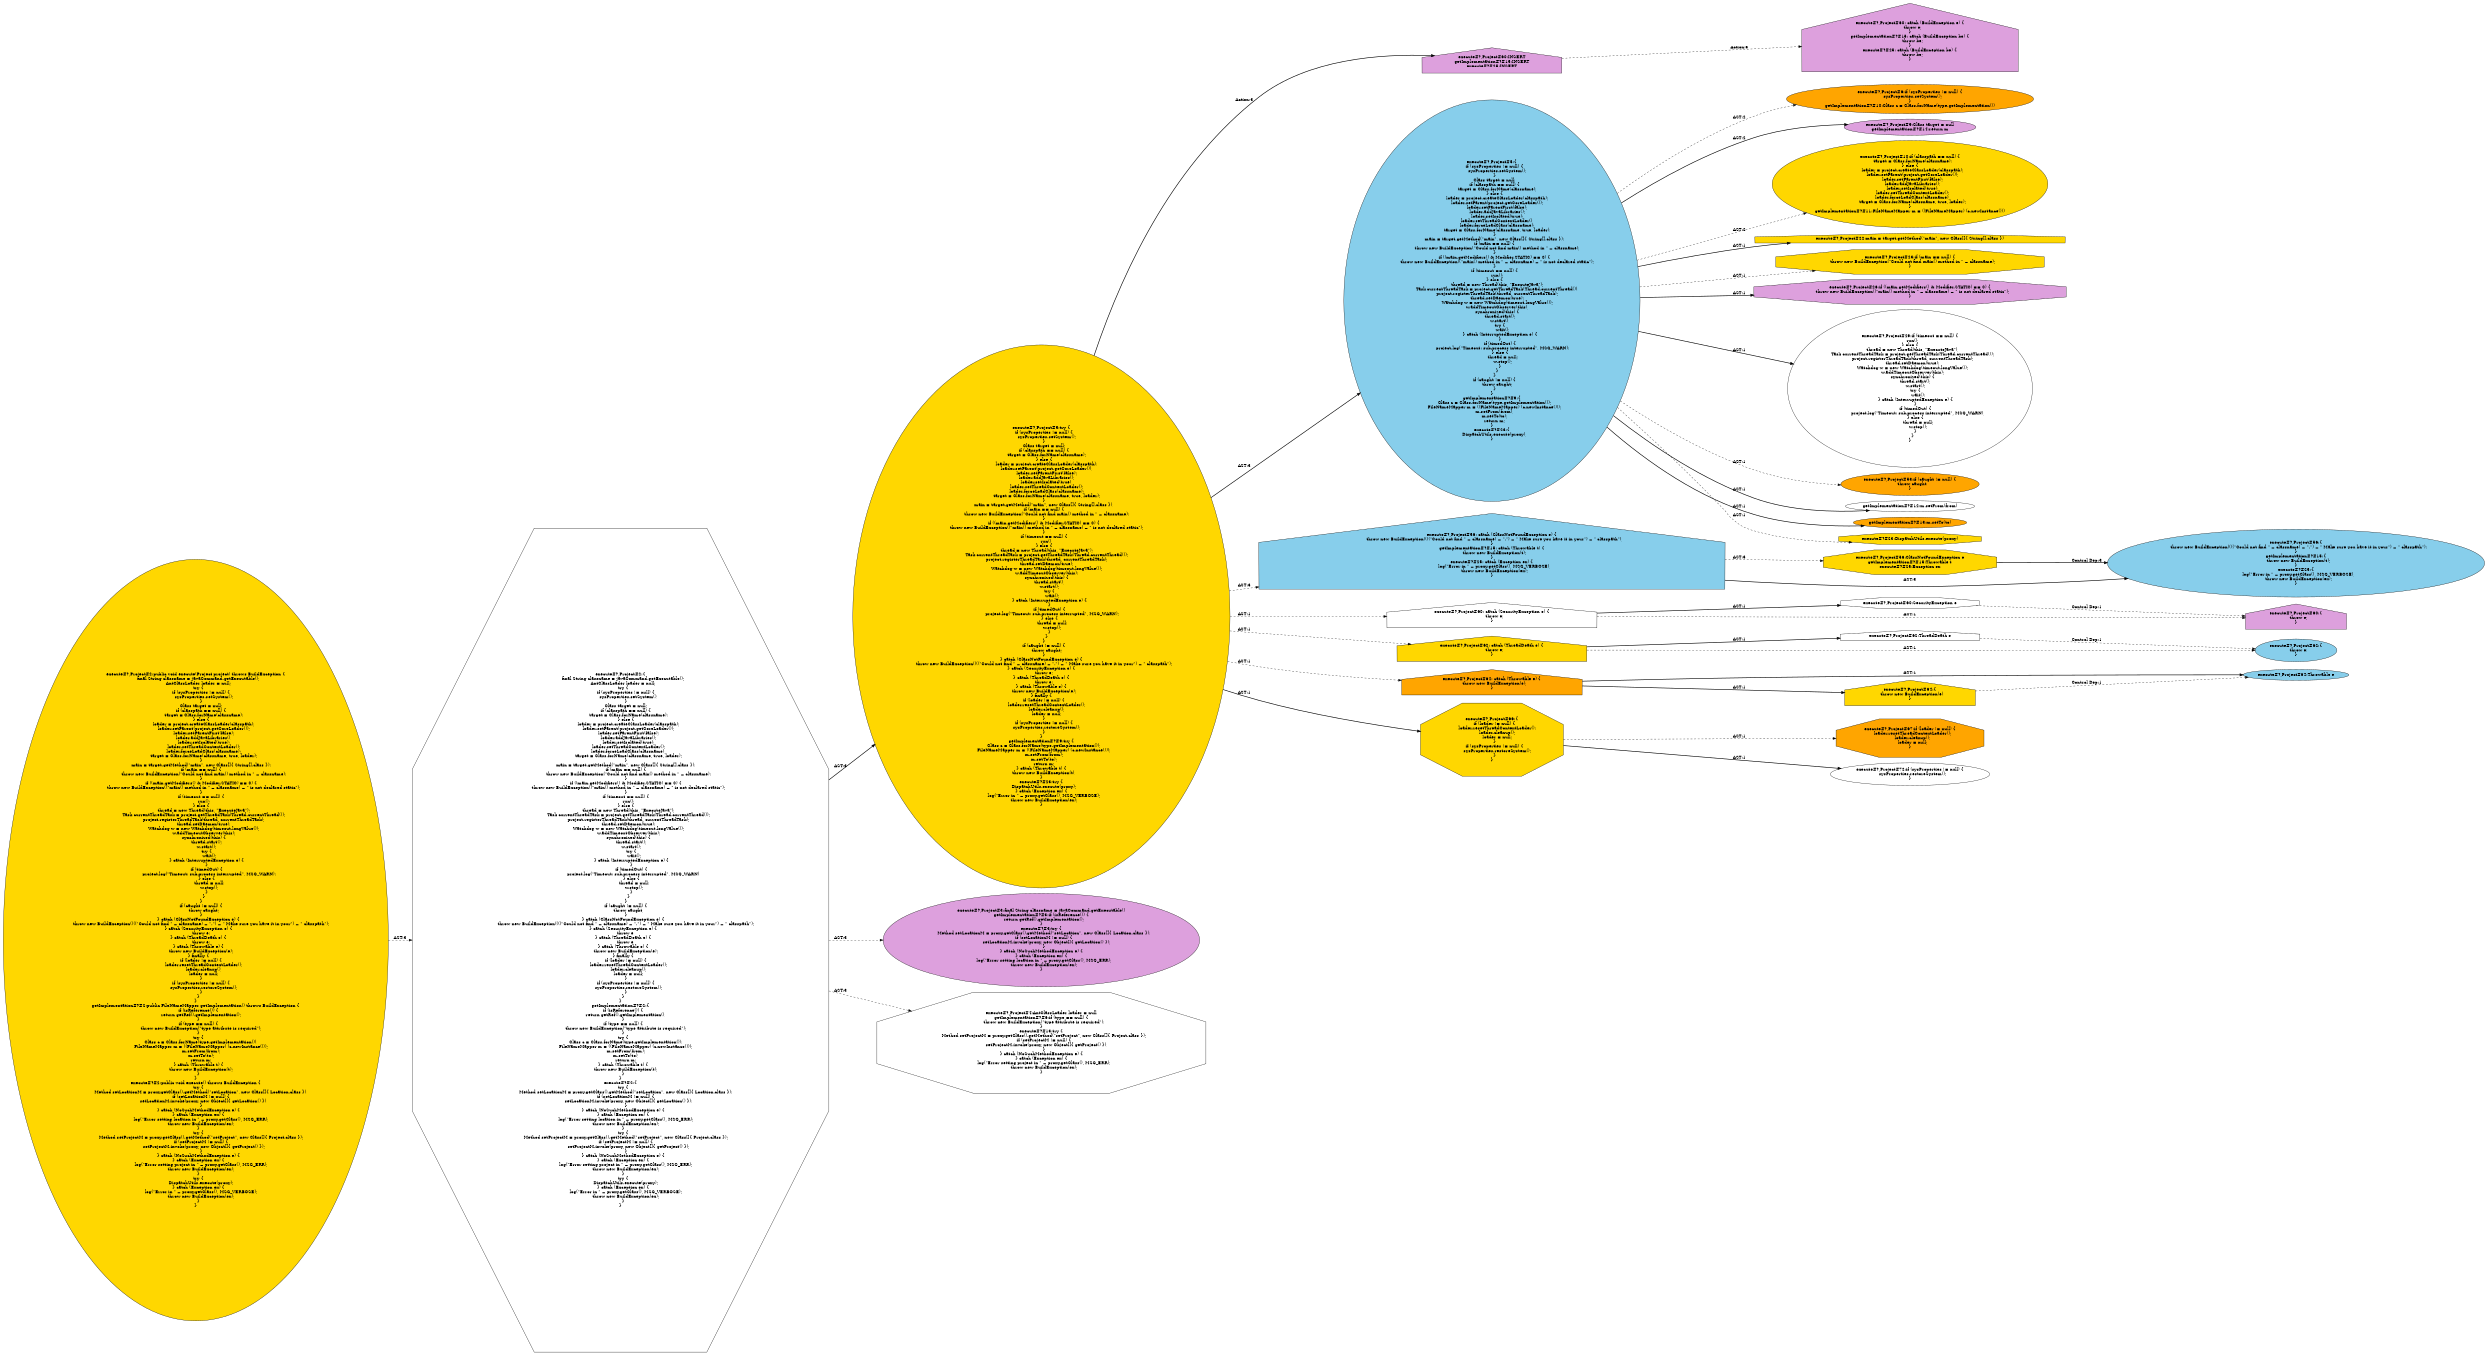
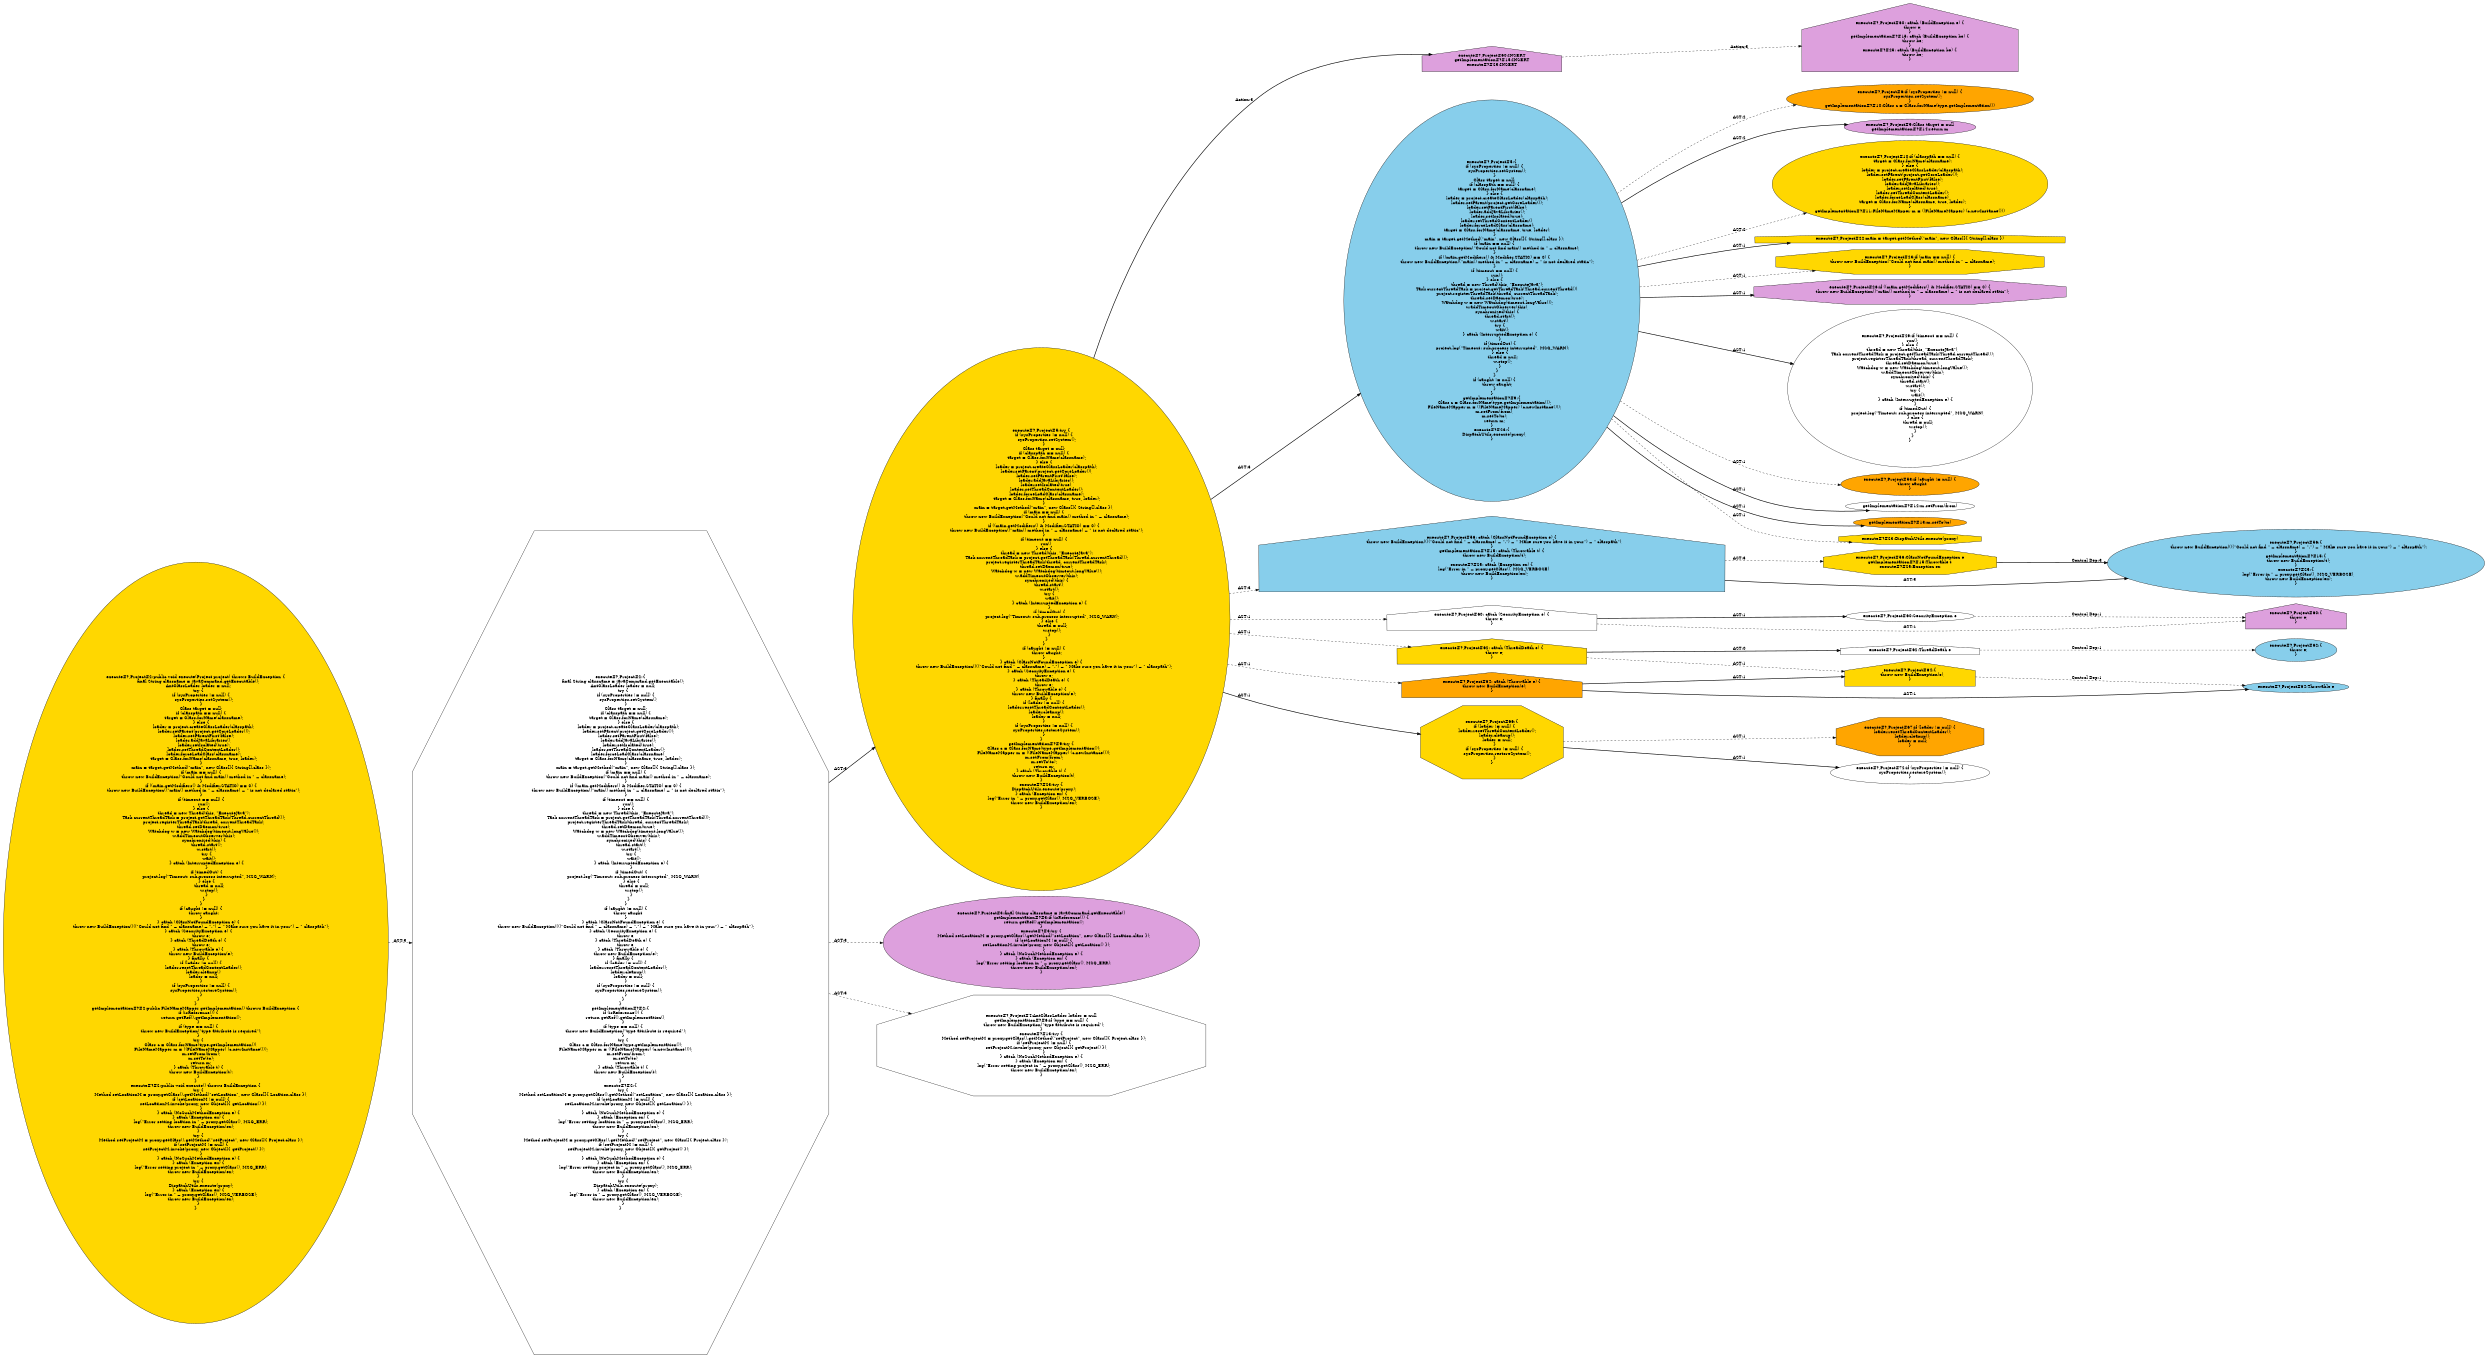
(1910, 603) -> (1910, 616)
(1739, 639) -> (1739, 649)
(1919, 650) -> (1714, 665)
